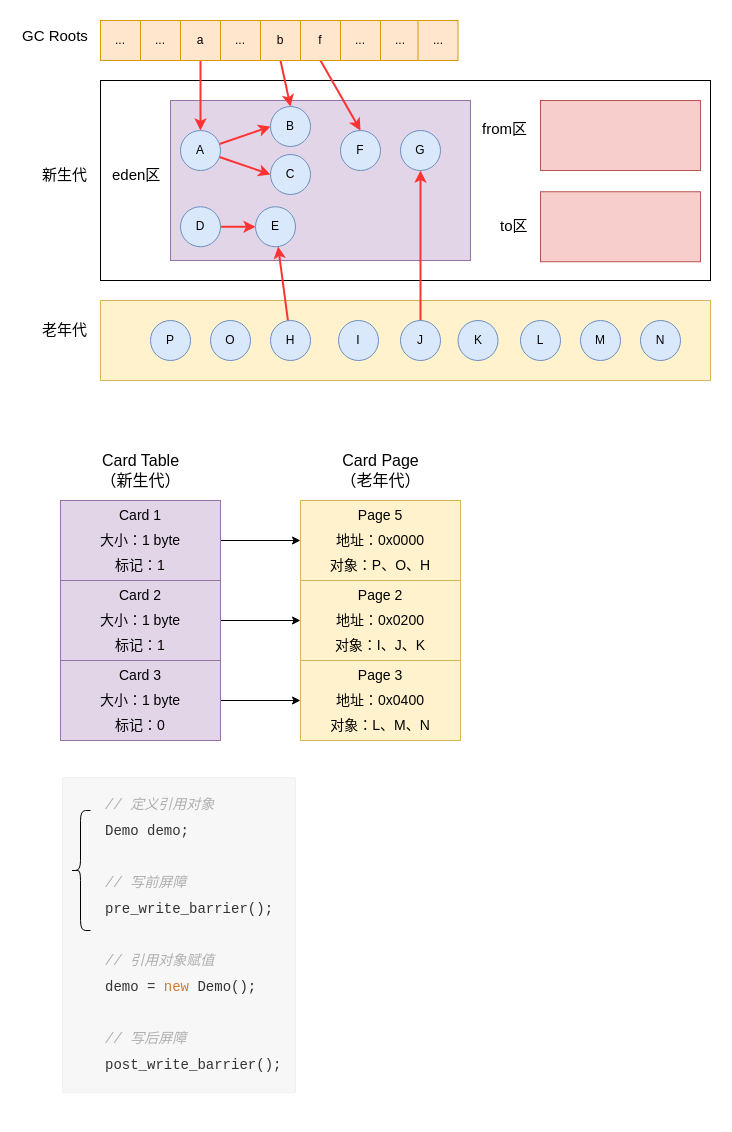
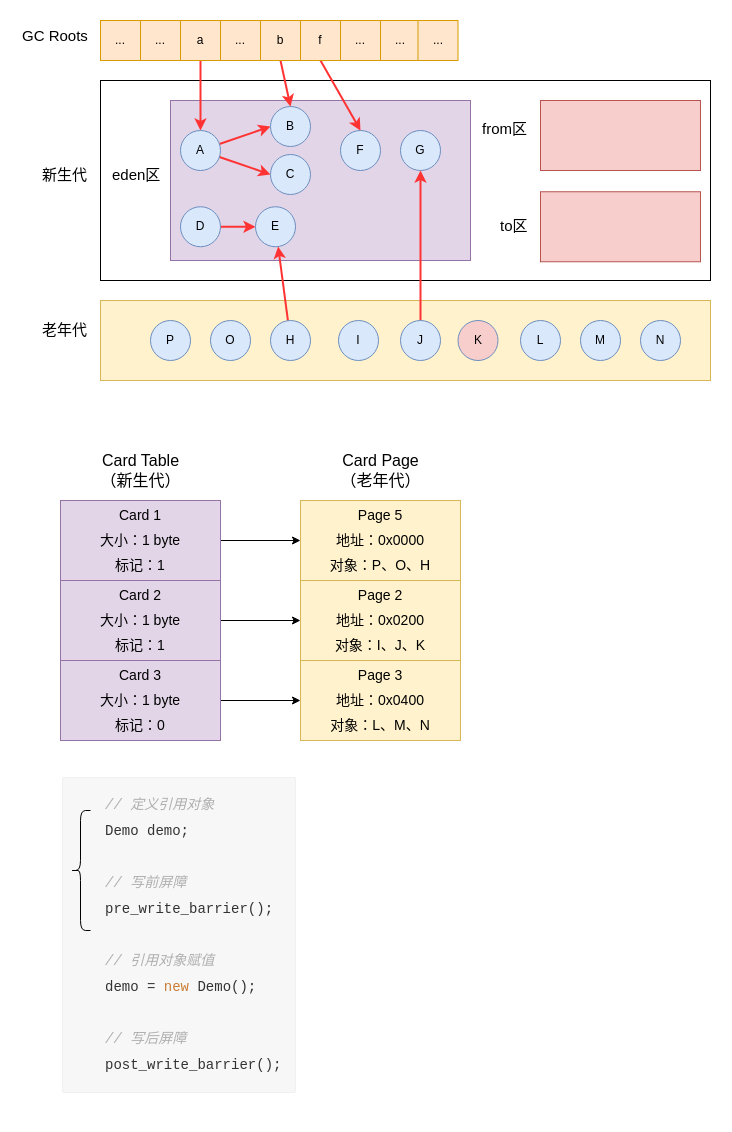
(478, 341) -> (478, 341)
